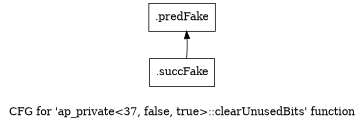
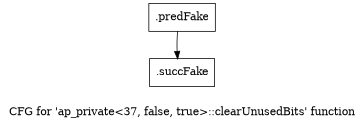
(187, 49) -> (177, 41)
